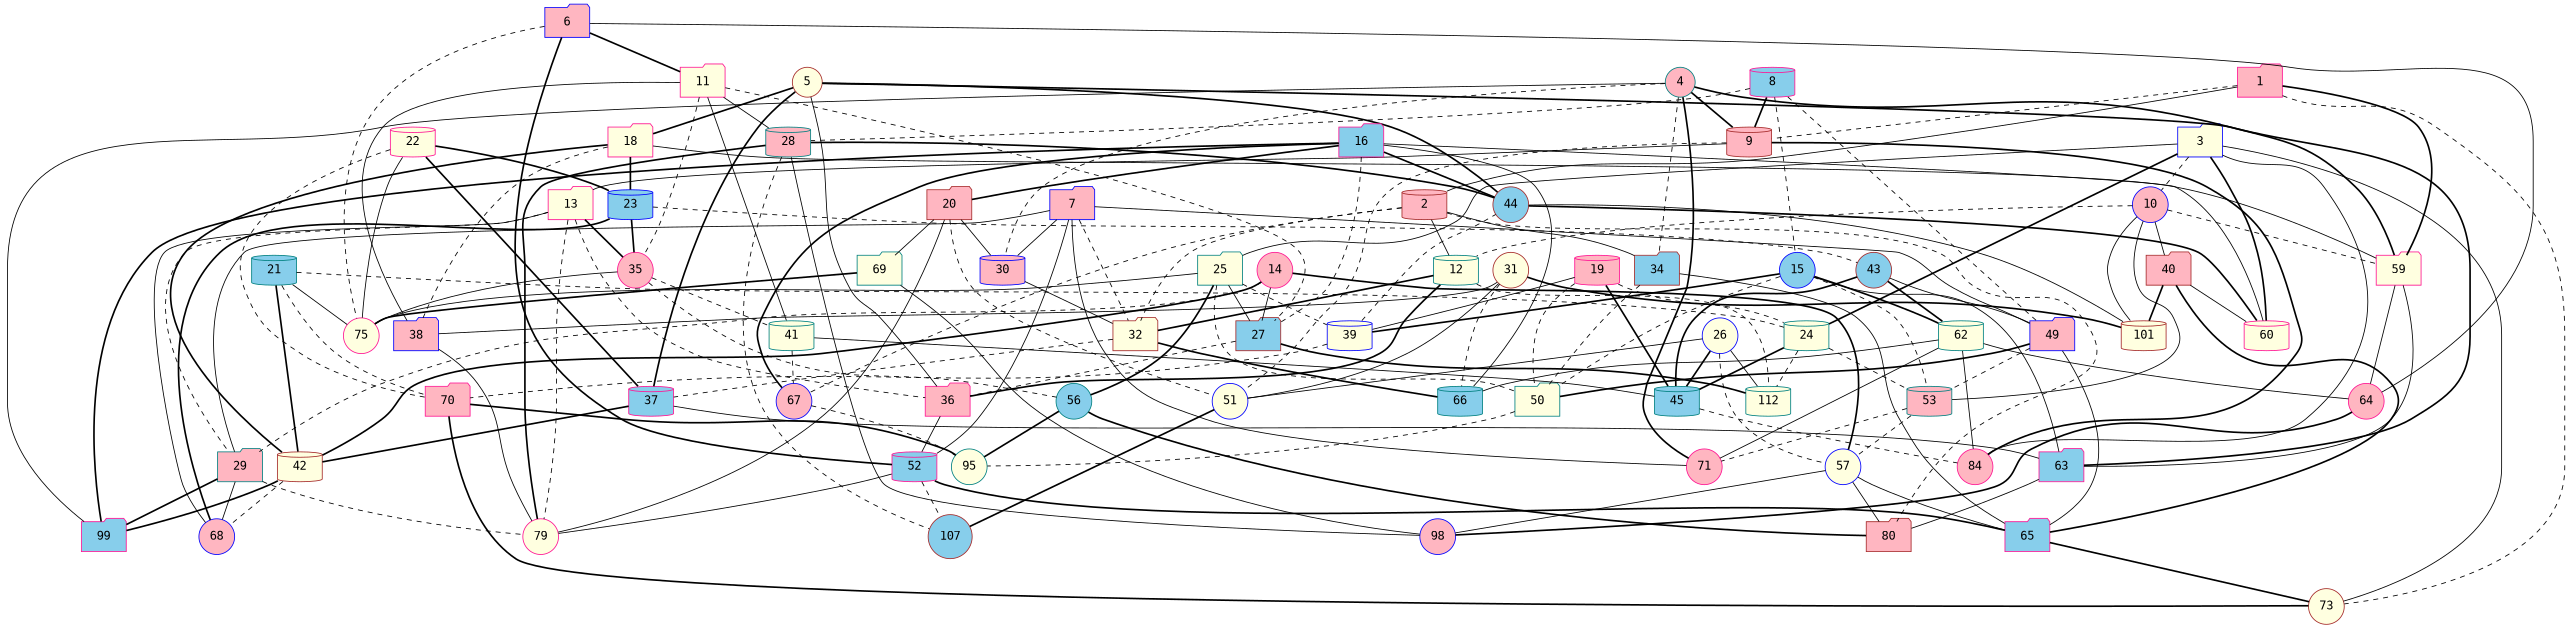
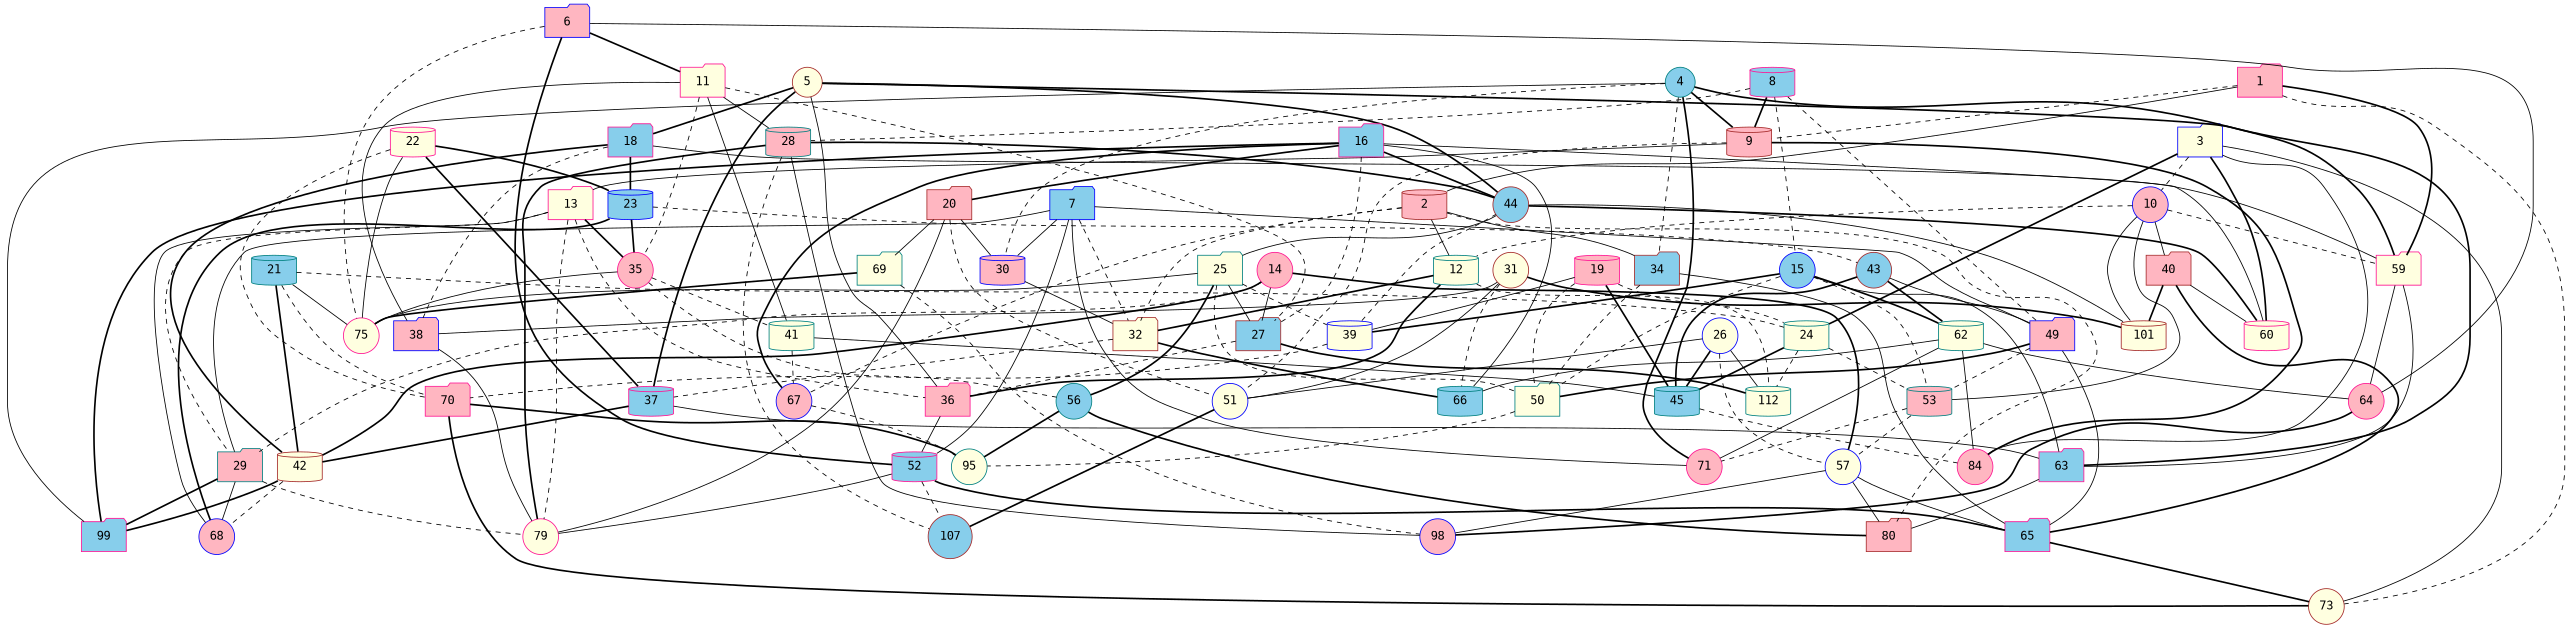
(1680, 82) -> (1680, 82)
(630, 142) -> (630, 142)
(1651, 173) -> (1376, 238)
(1072, 205) -> (1072, 205)
(1147, 469) -> (1147, 469)
